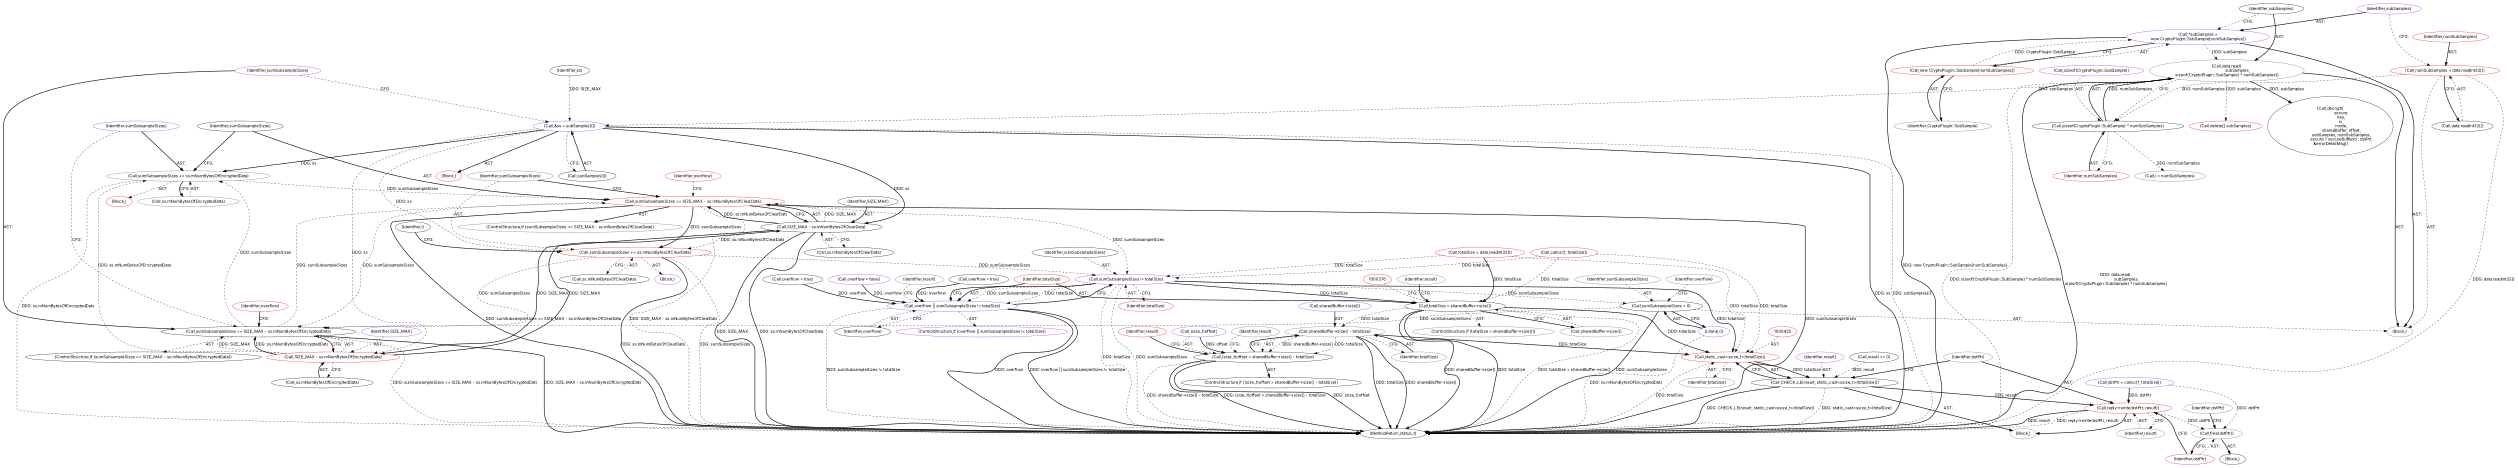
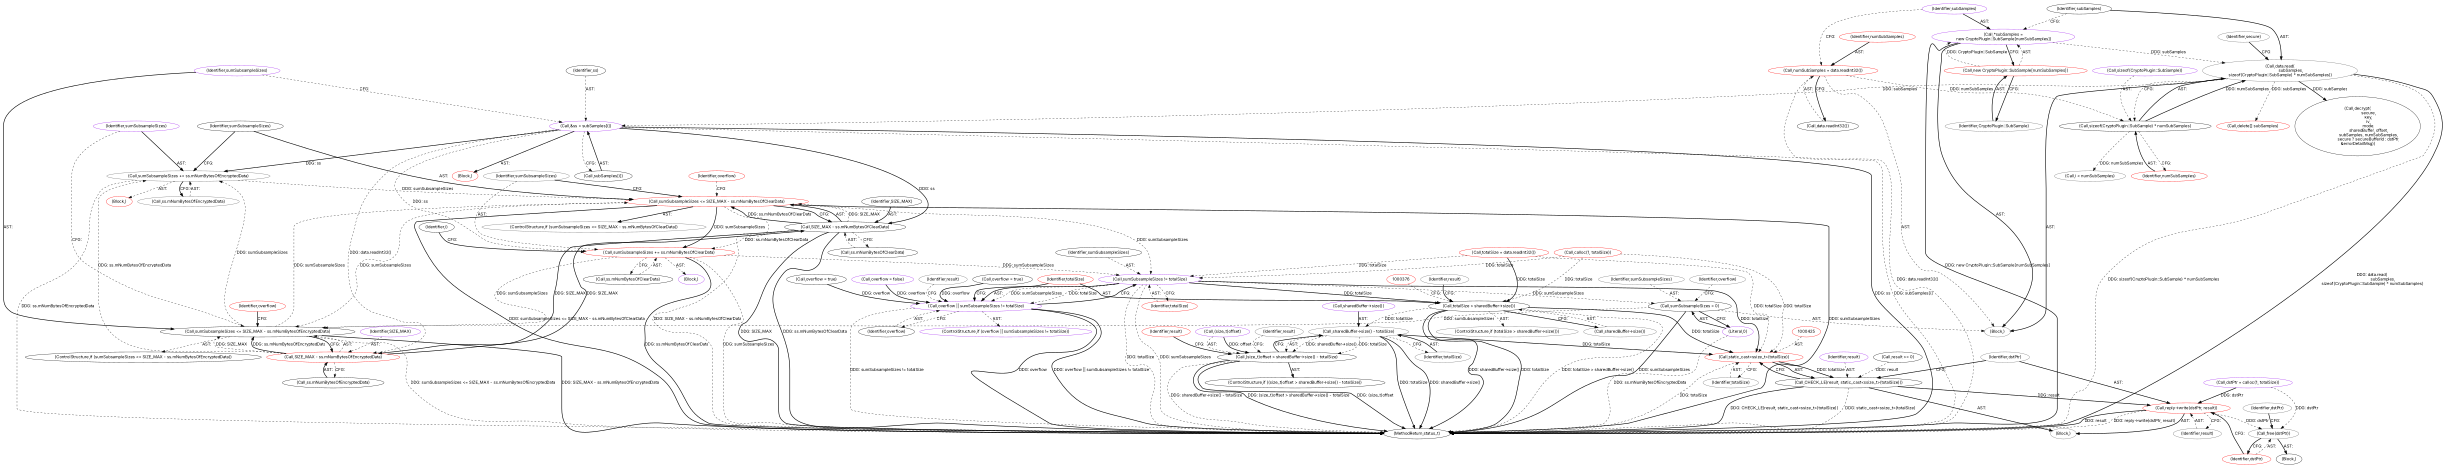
none -> (2244, 37)
(585, 89) -> (591, 89)
(360, 253) -> (371, 253)
